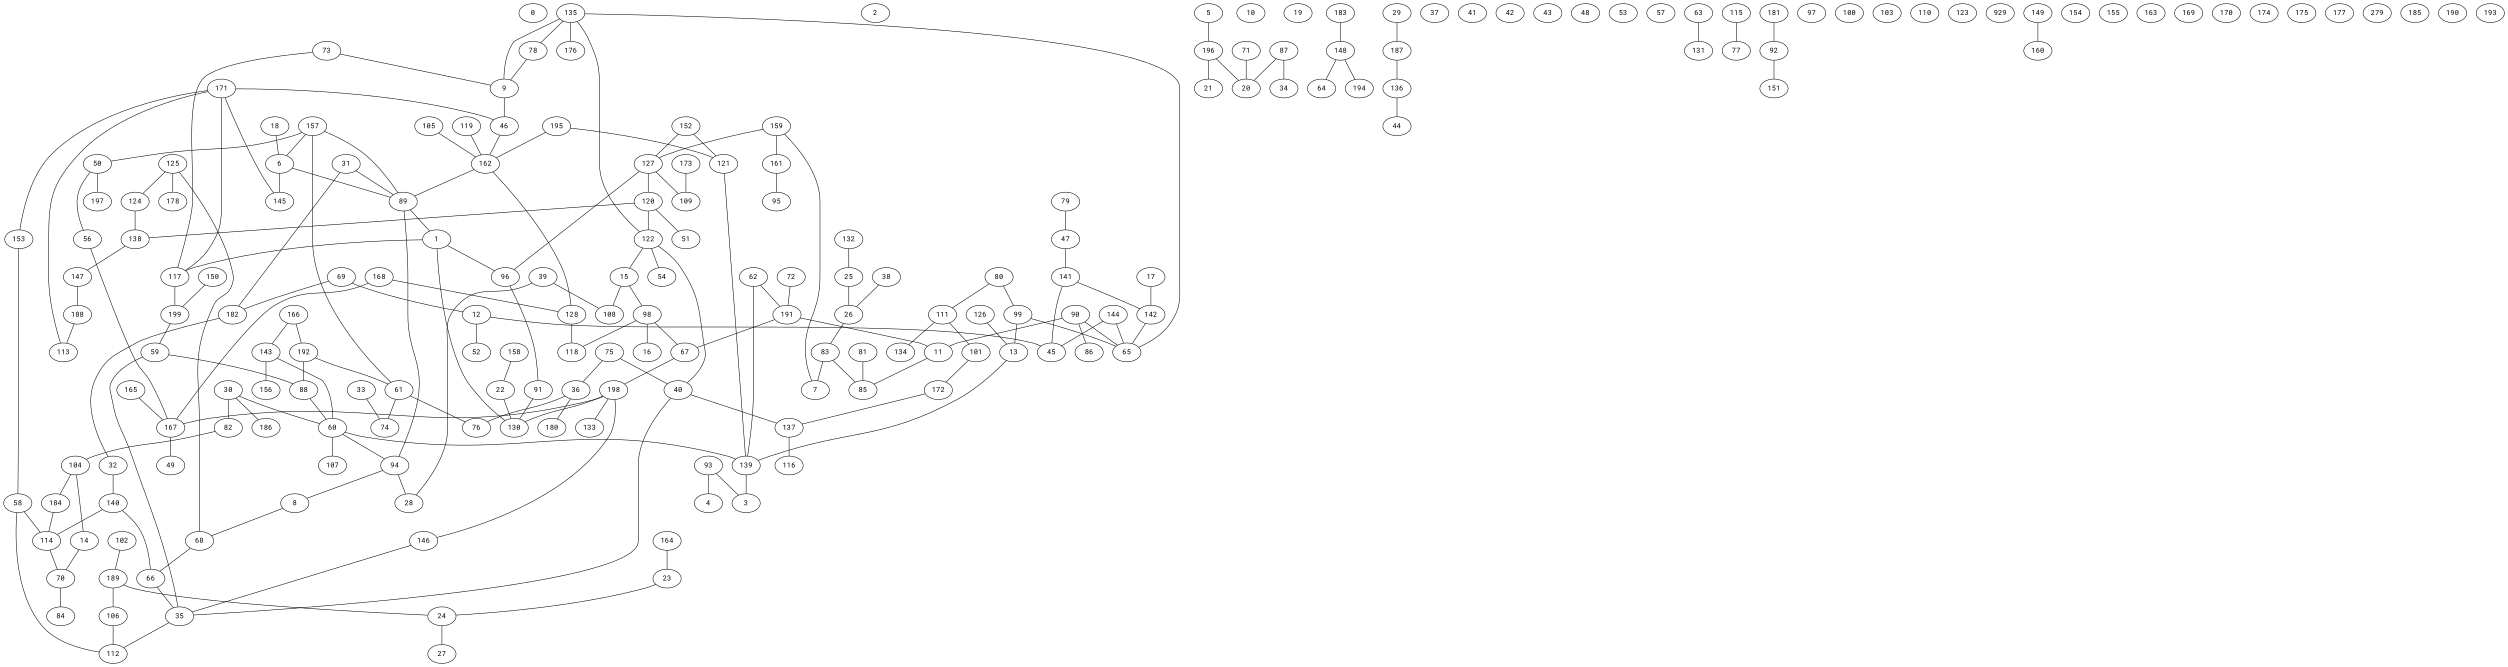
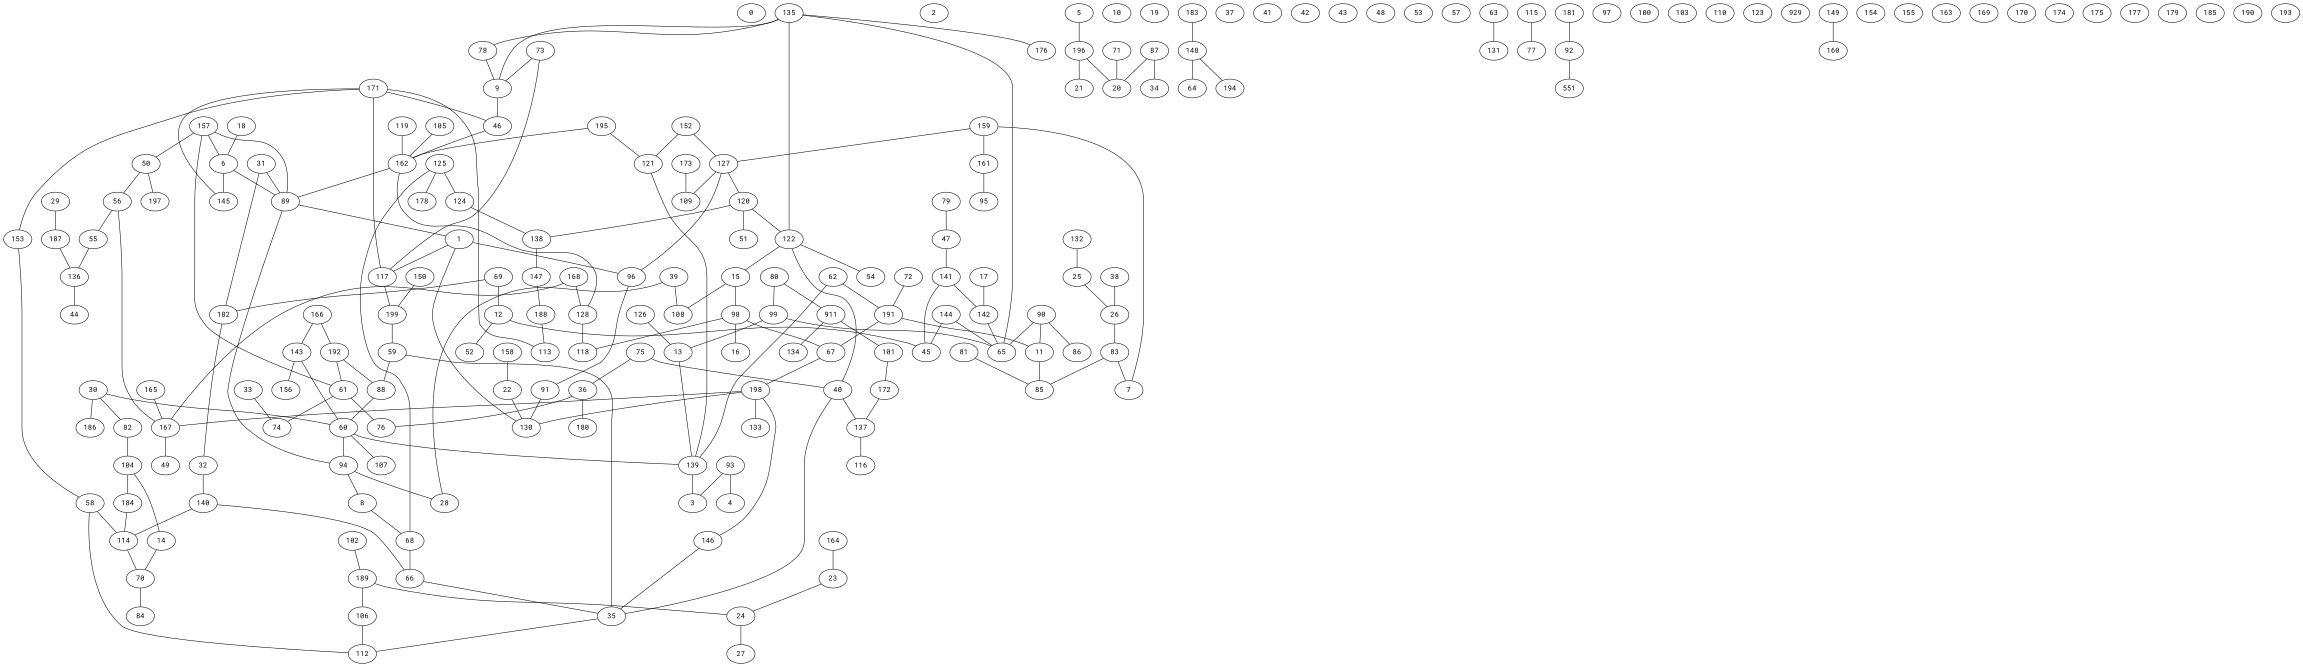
(2377, 13) -> (2172, 13)
(1774, 88) -> (1569, 88)
none -> (93, 239)
(942, 315) -> (831, 315)
